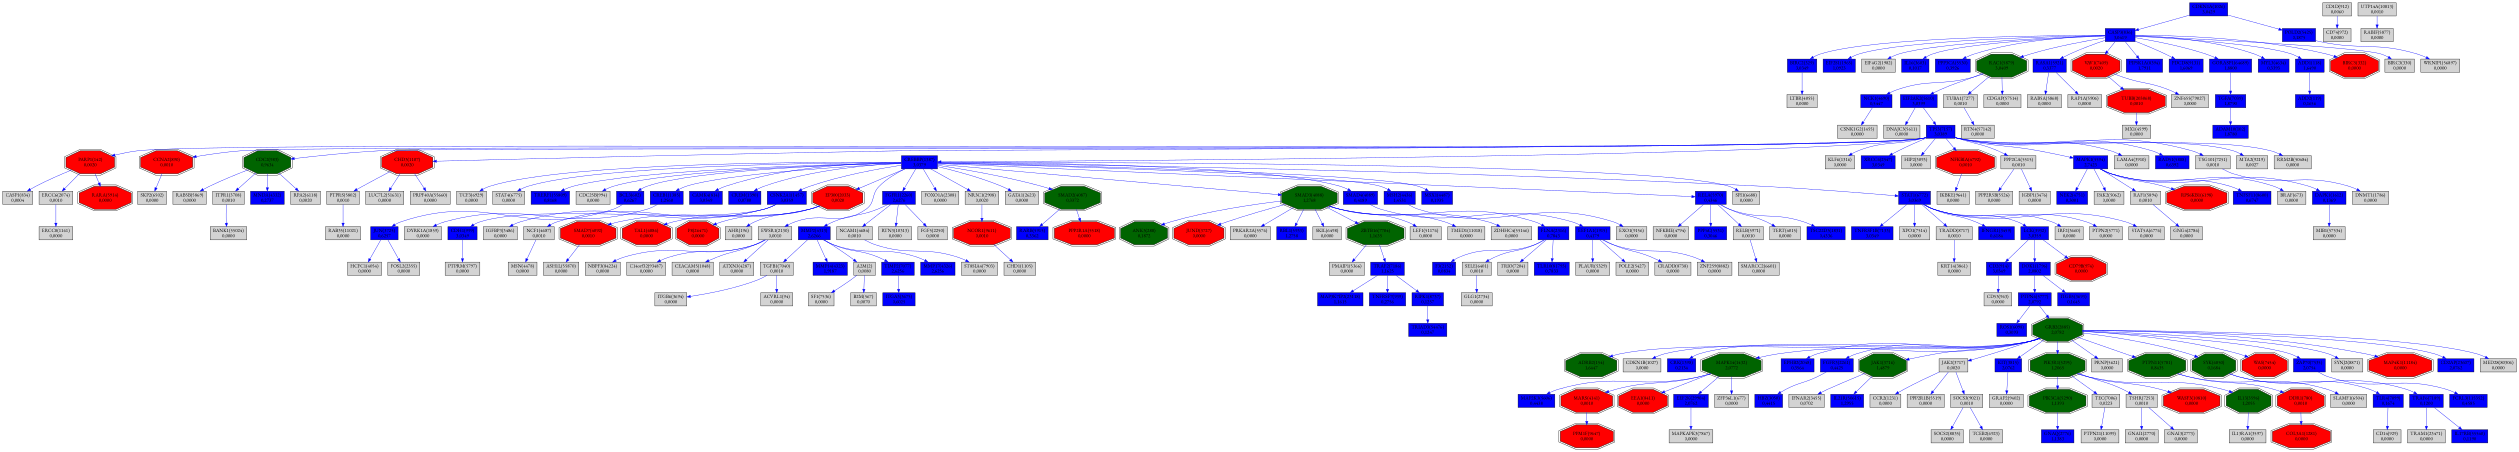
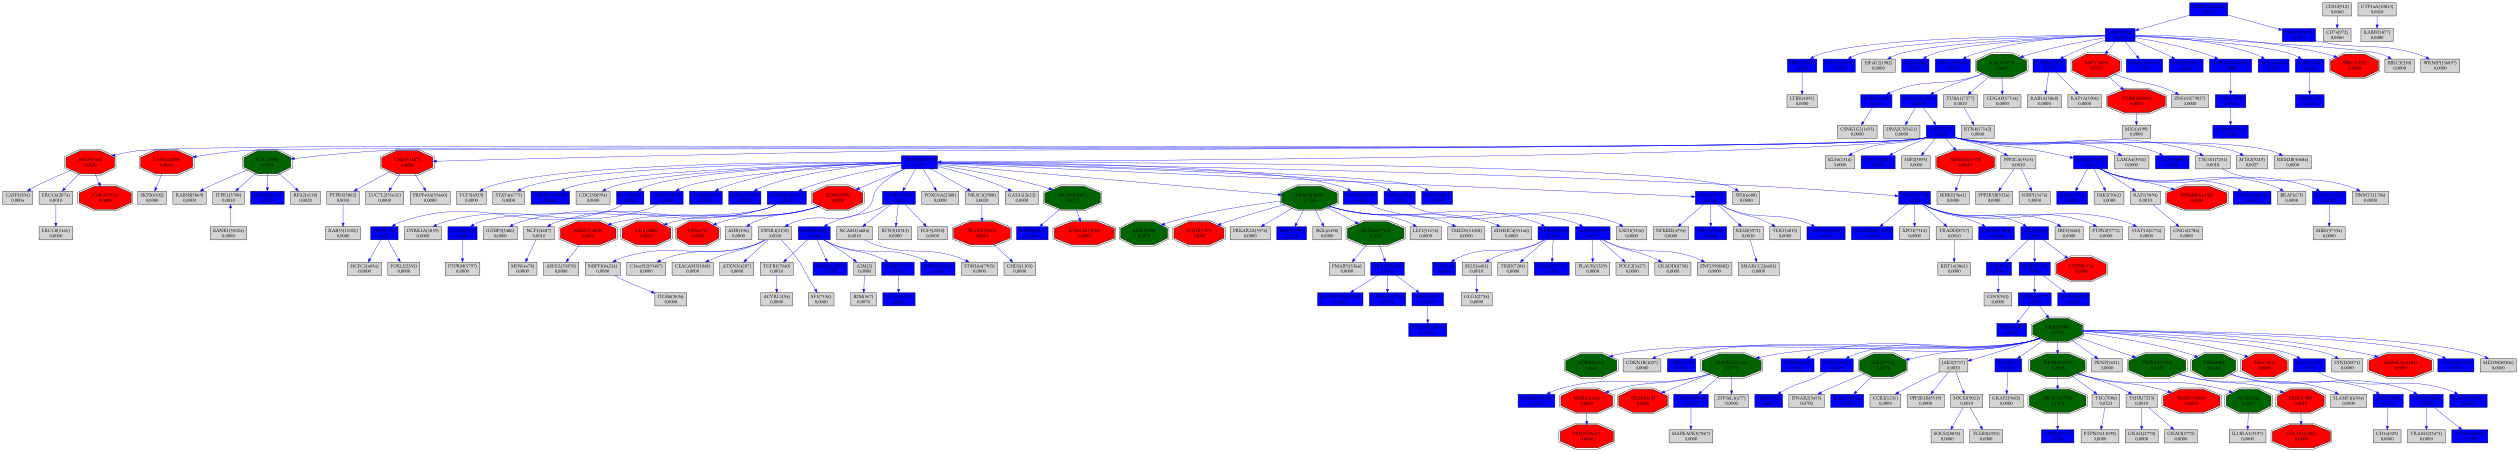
(226, 214) -> (231, 217)
(846, 283) -> (800, 263)
(730, 289) -> (632, 284)
